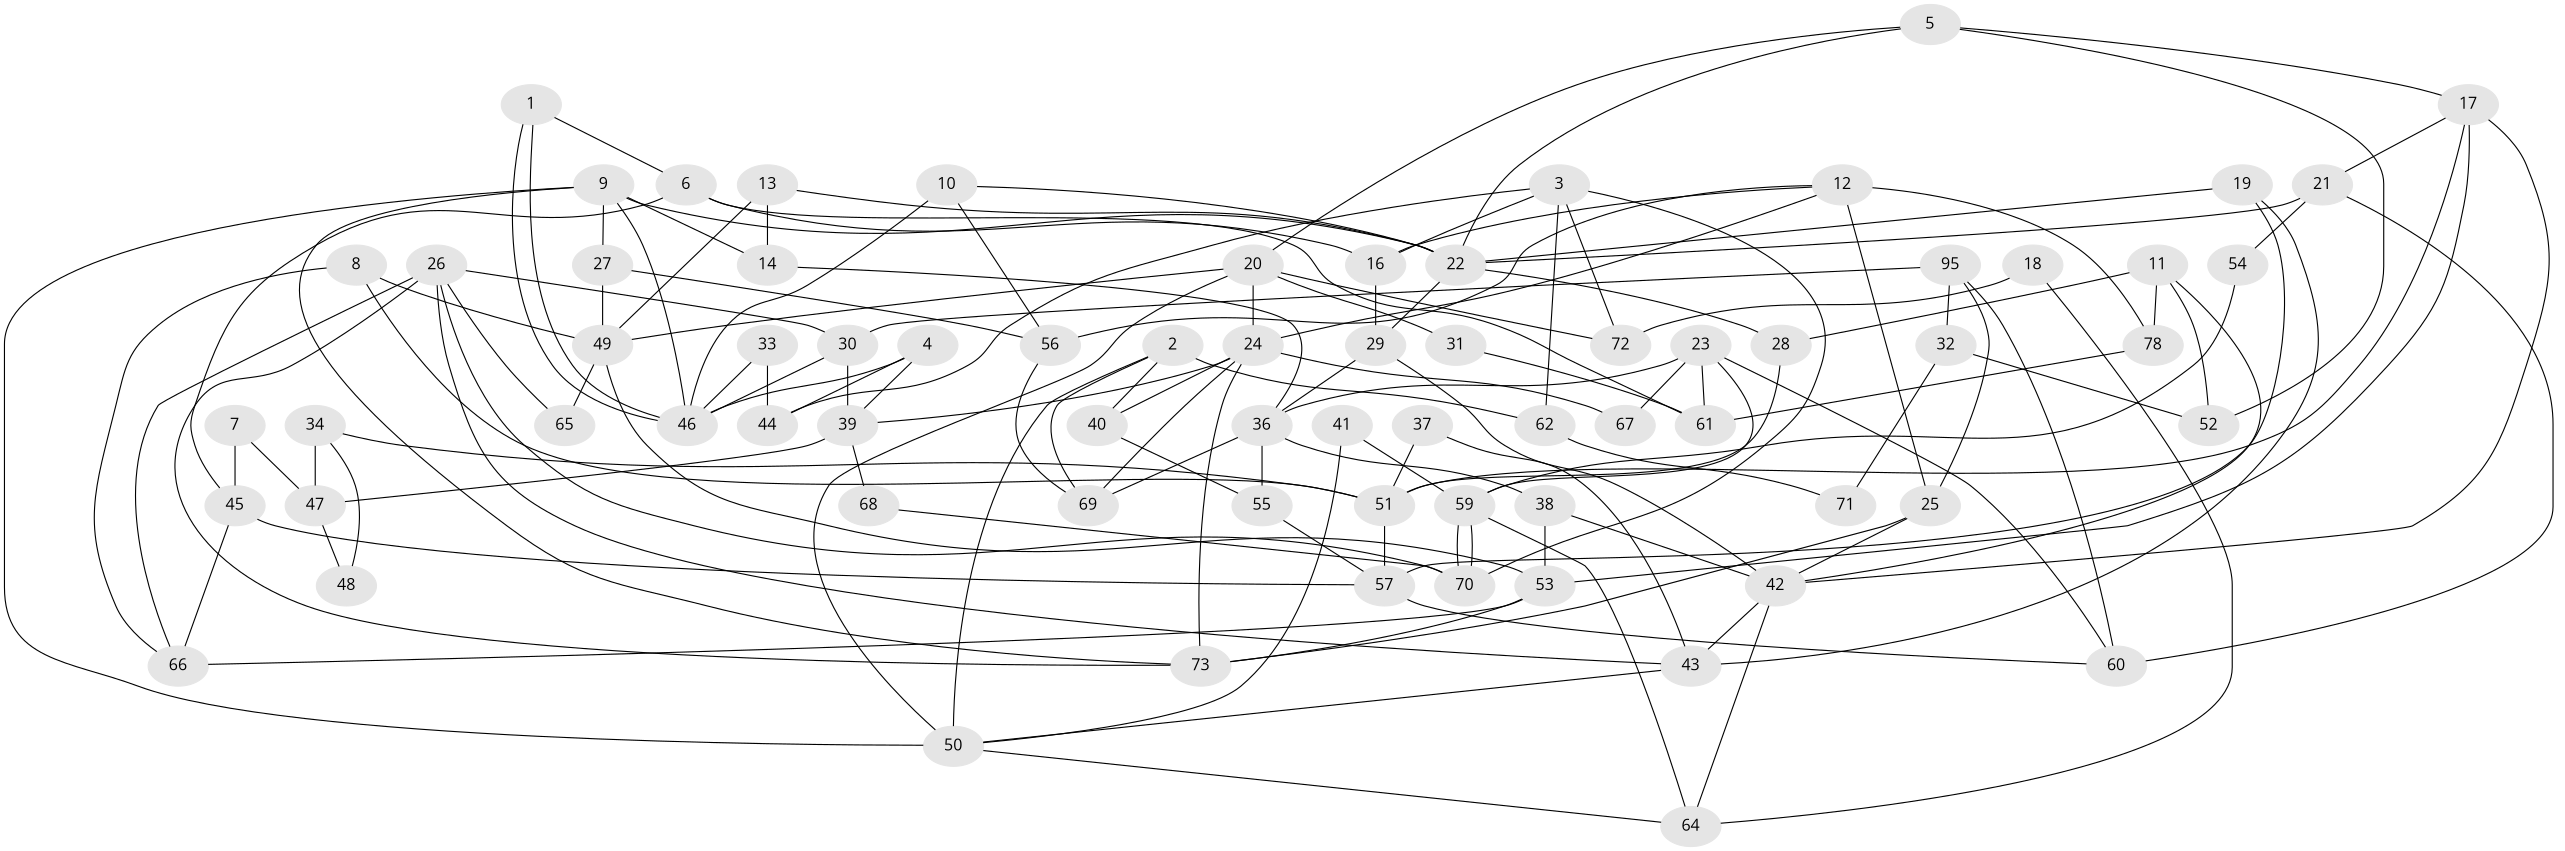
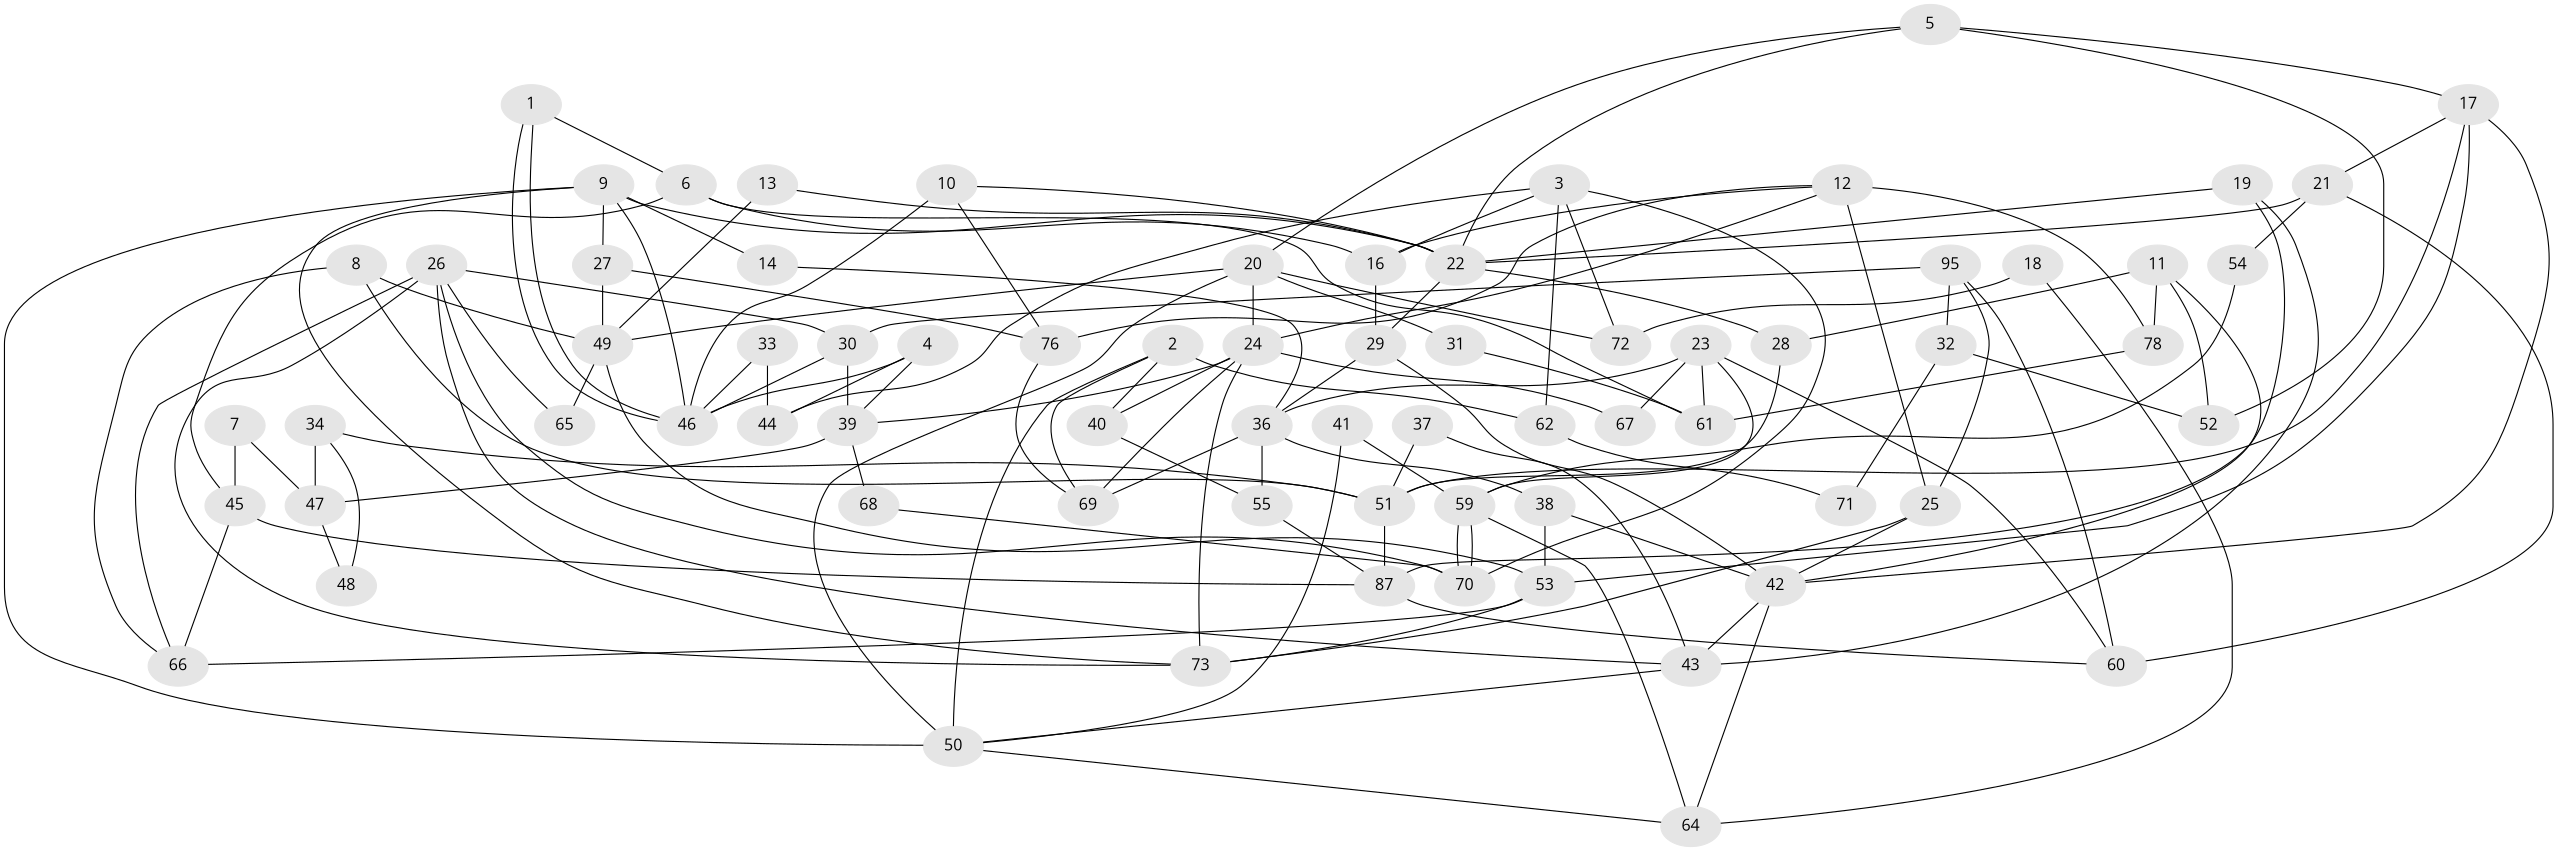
(767, 234) -> none
(1050, 345) -> (1050, 345)
(1385, 586) -> (1385, 586)
